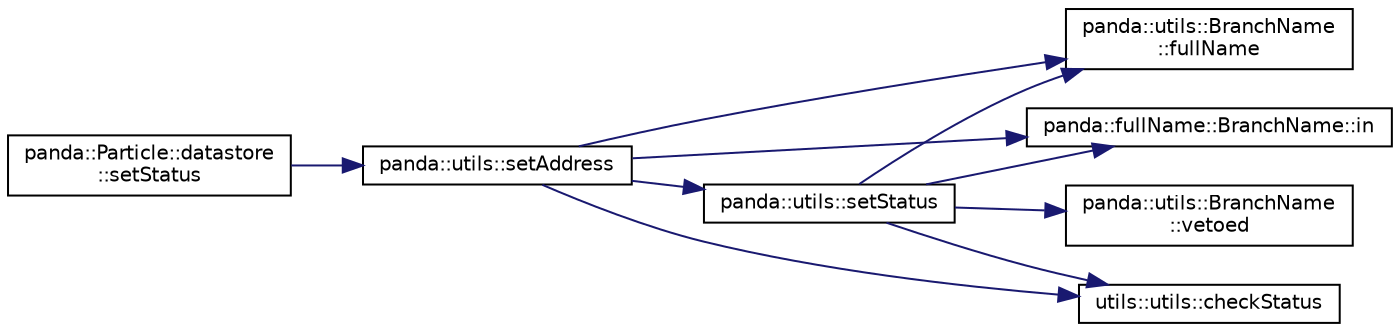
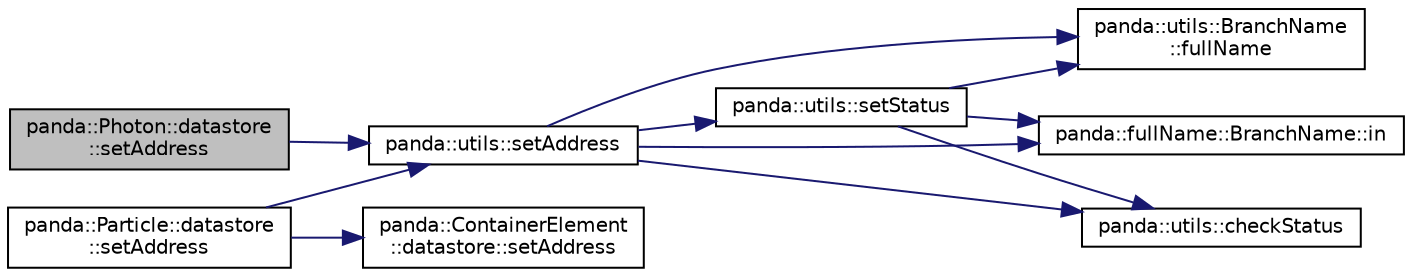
none -> (149, 139)
(149, 165) -> (149, 238)
(1209, 216) -> none
none -> (503, 238)
(1209, 304) -> (1221, 228)
